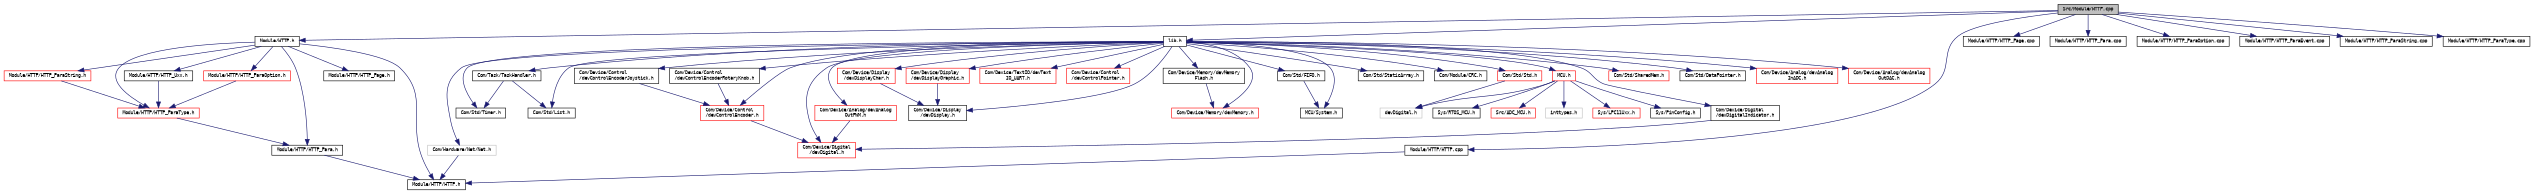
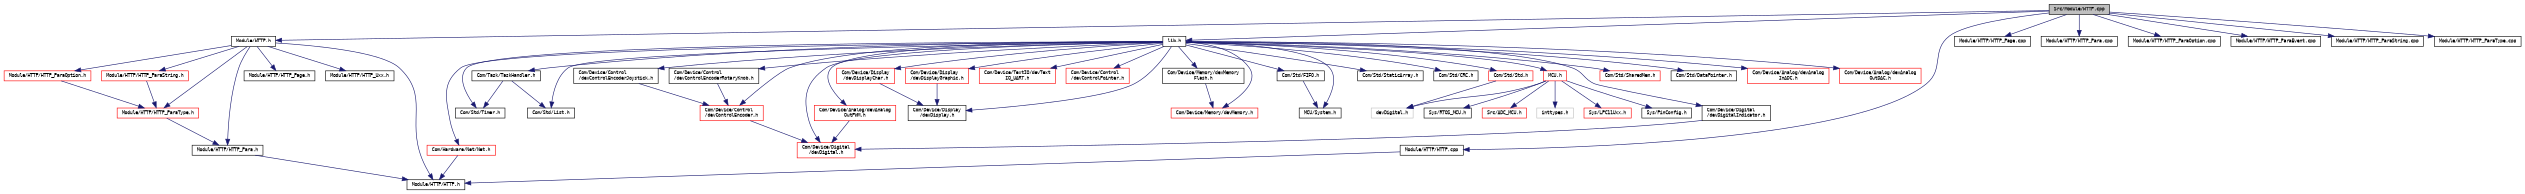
(1461, 76) -> (1456, 76)
(158, 91) -> none
(462, 150) -> (461, 150)
